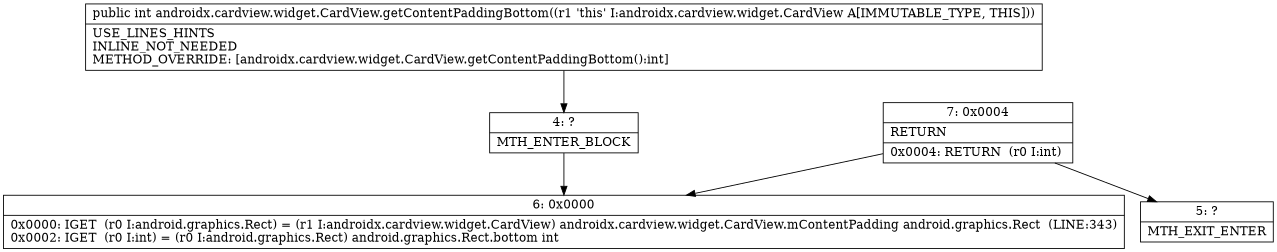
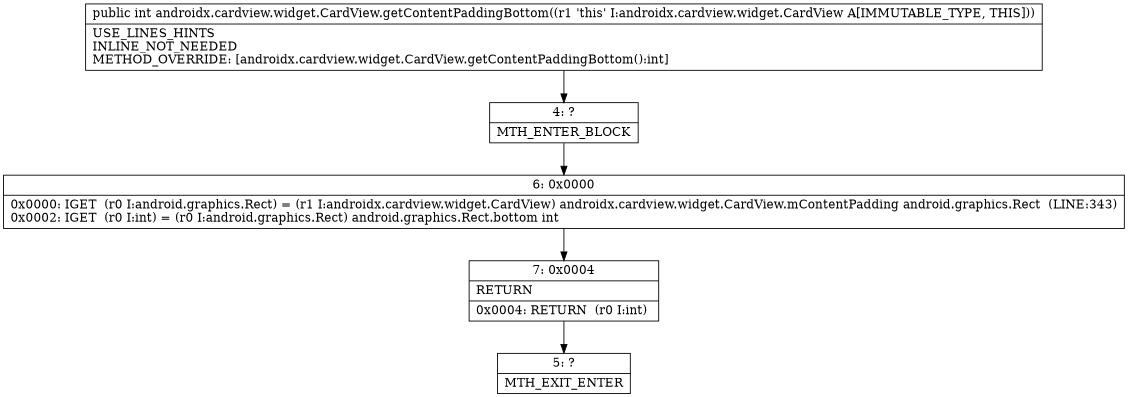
(789, 174) -> (564, 240)
